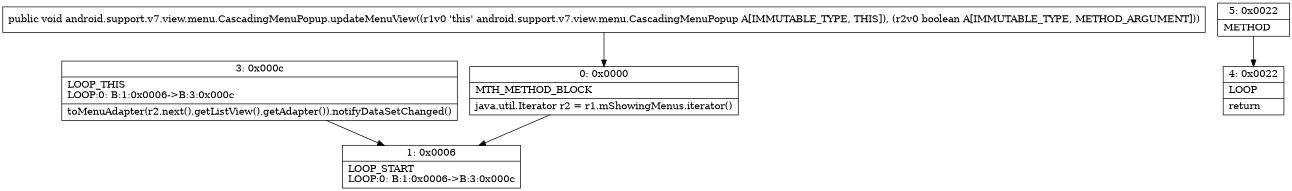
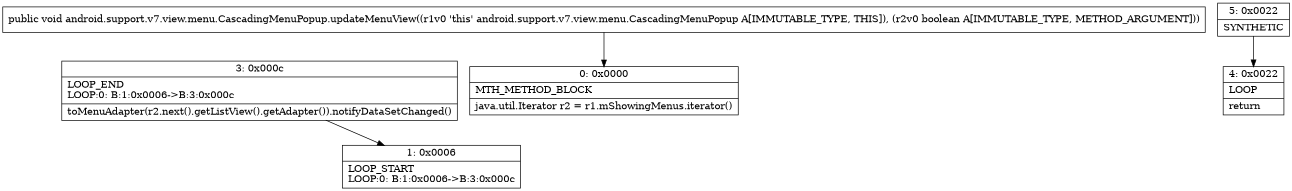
(1247, 28) -> (1254, 28)
(97, 85) -> (96, 85)
(518, 129) -> none
